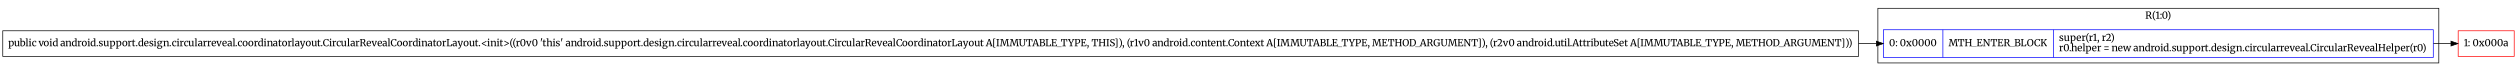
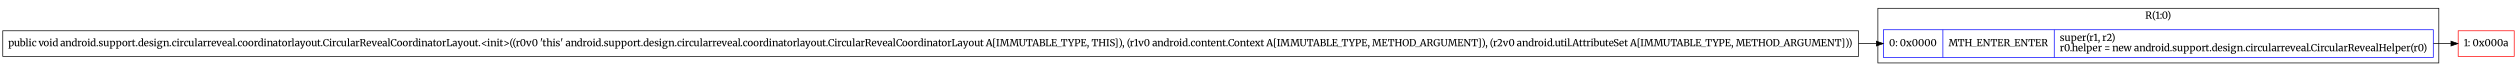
(1998, 43) -> (1999, 43)
